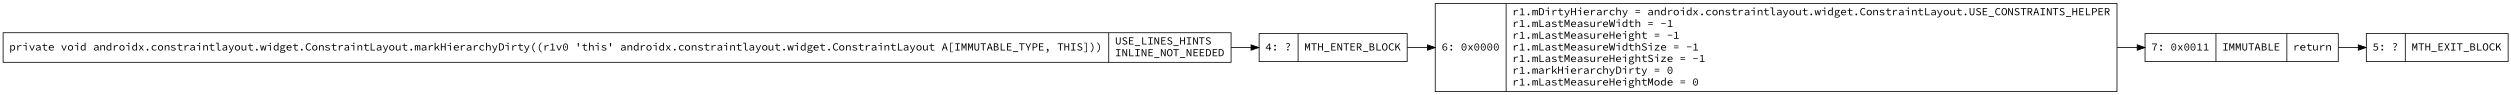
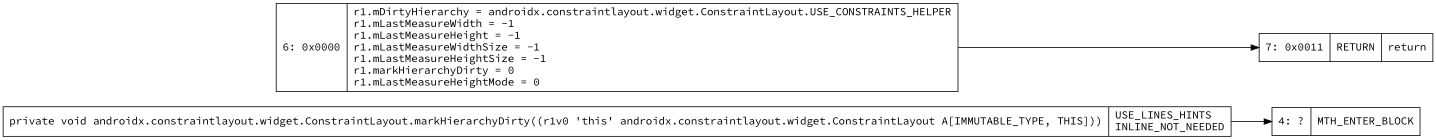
(2251, 47) -> (1356, 47)
(1417, 48) -> none
(2437, 48) -> none
